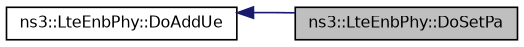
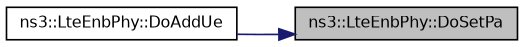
(274, 13) -> (258, 34)
